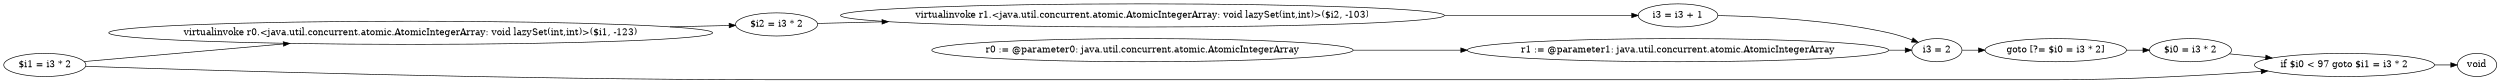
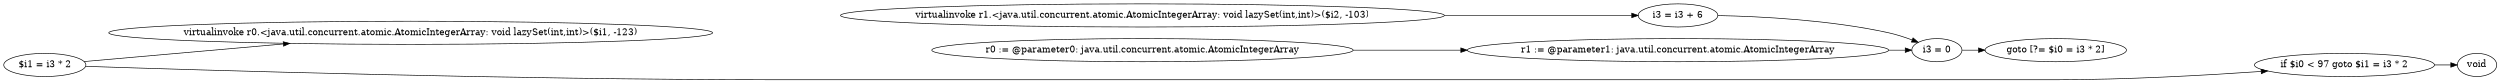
(1678, 15) -> (1678, 15)
(777, 24) -> none
(1937, 50) -> (1937, 50)
(2190, 50) -> none
